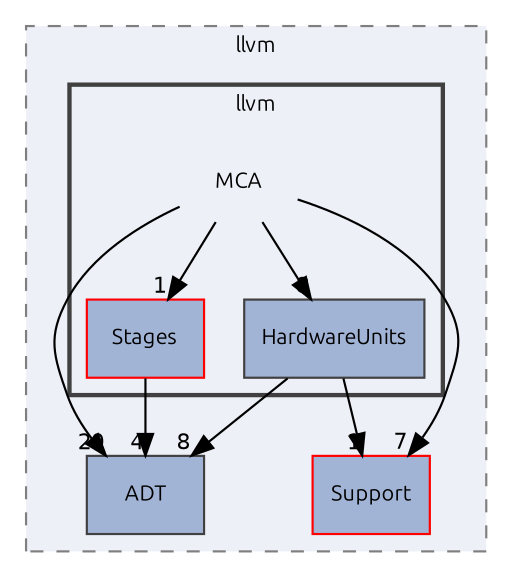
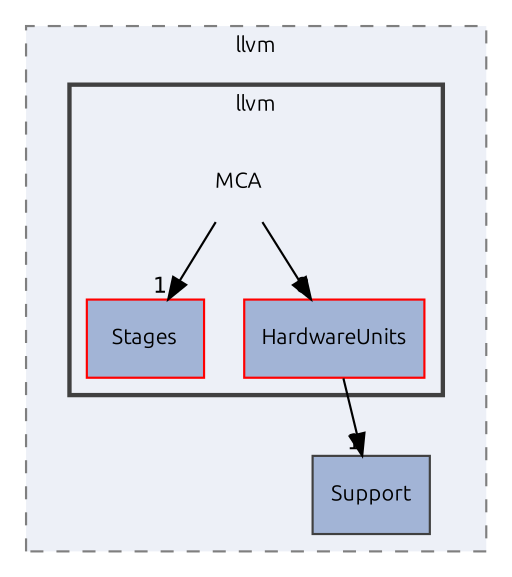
(425, 273) -> none
(334, 339) -> (334, 339)
(145, 495) -> none
(371, 495) -> (371, 495)
